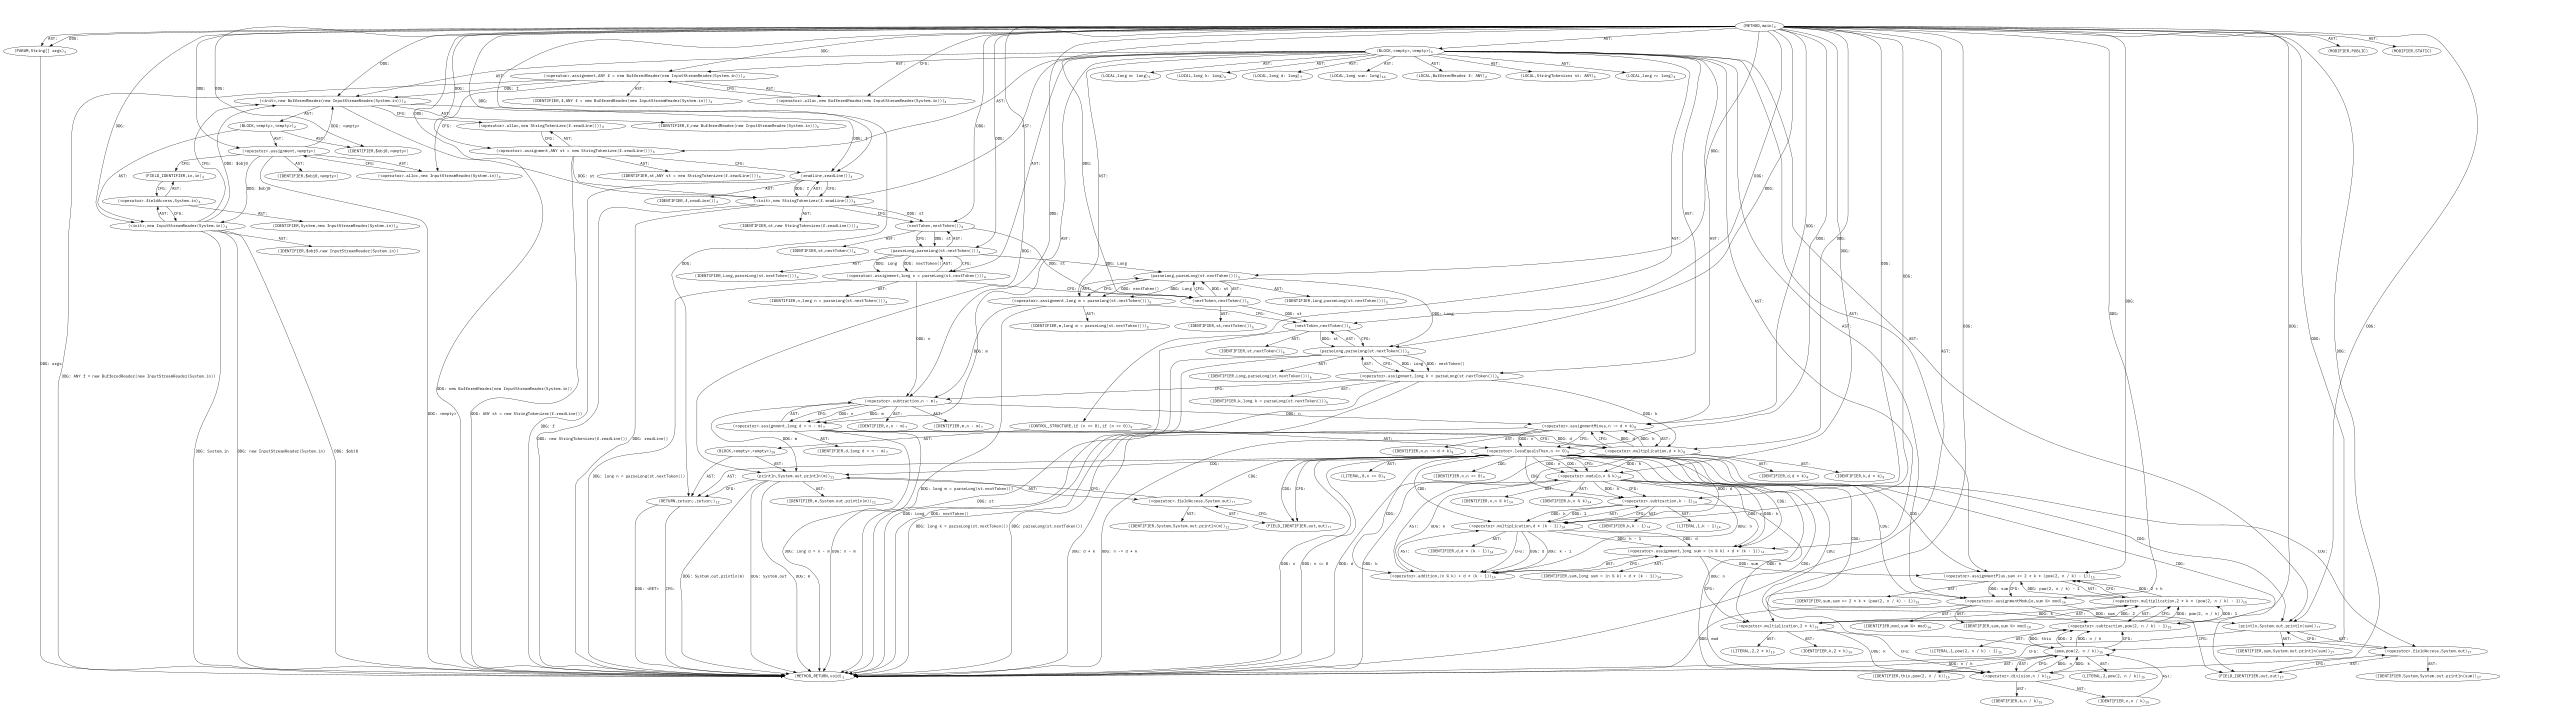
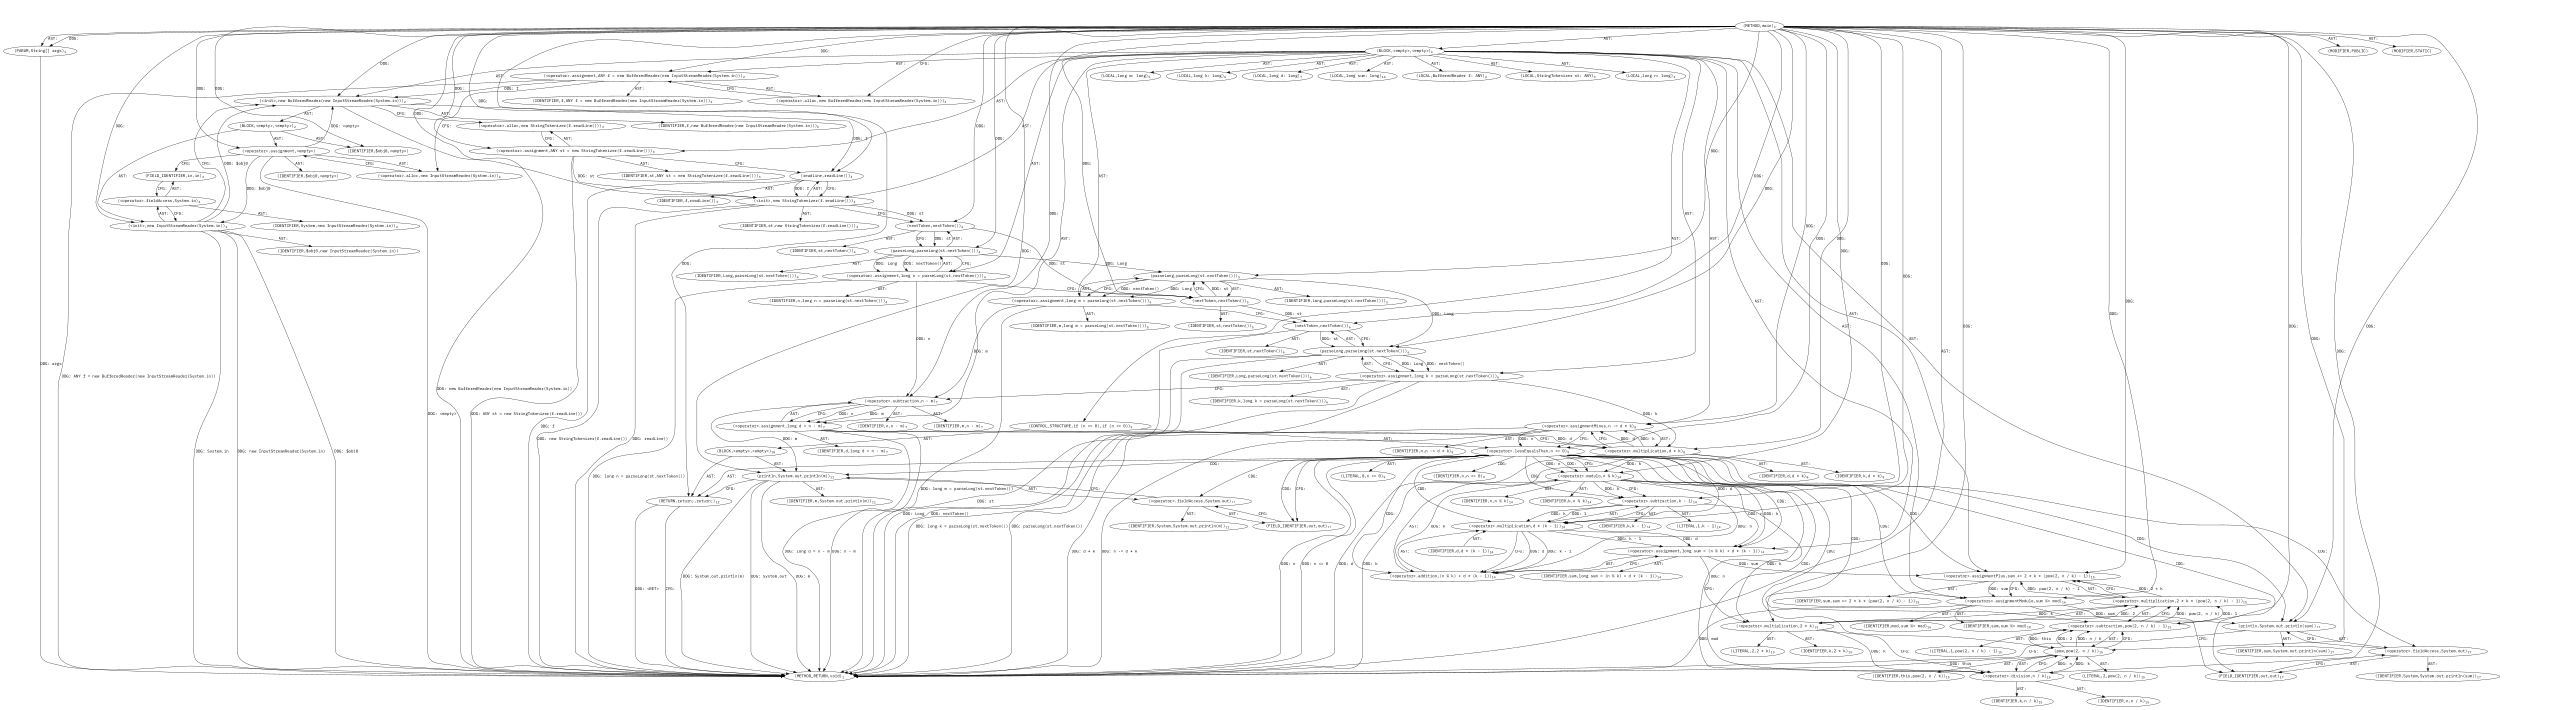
(1238, 414) -> none
(1490, 538) -> (1472, 537)
(1961, 664) -> (1961, 664)
(2152, 666) -> (2105, 640)
